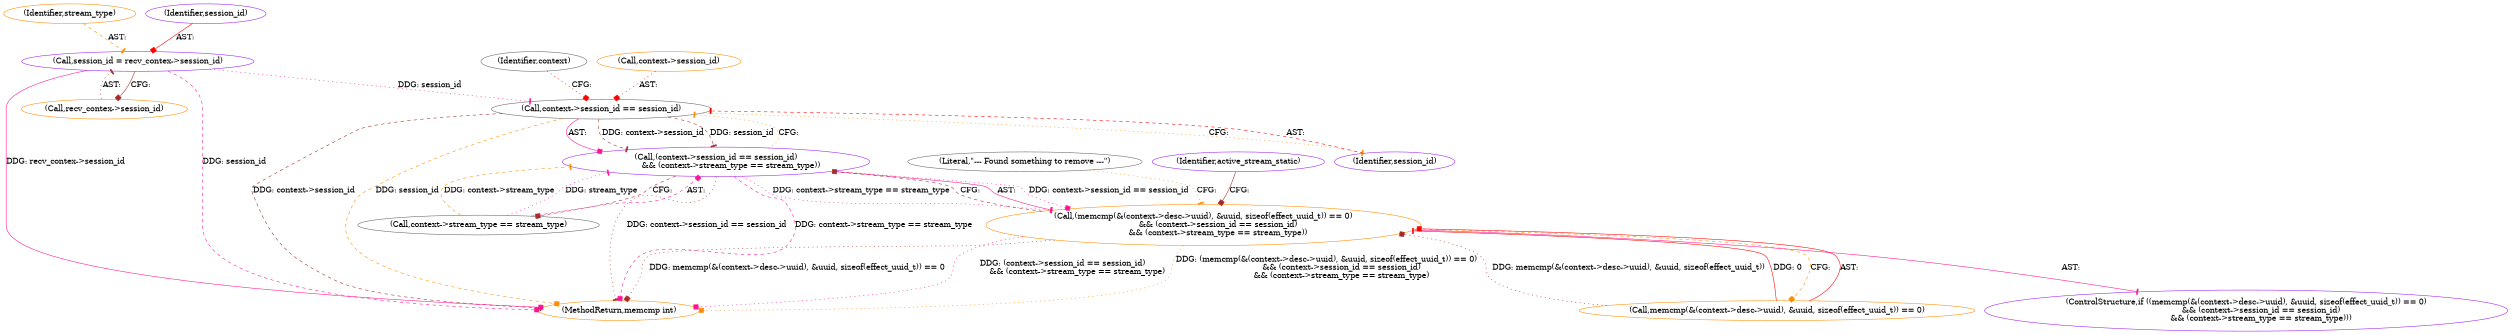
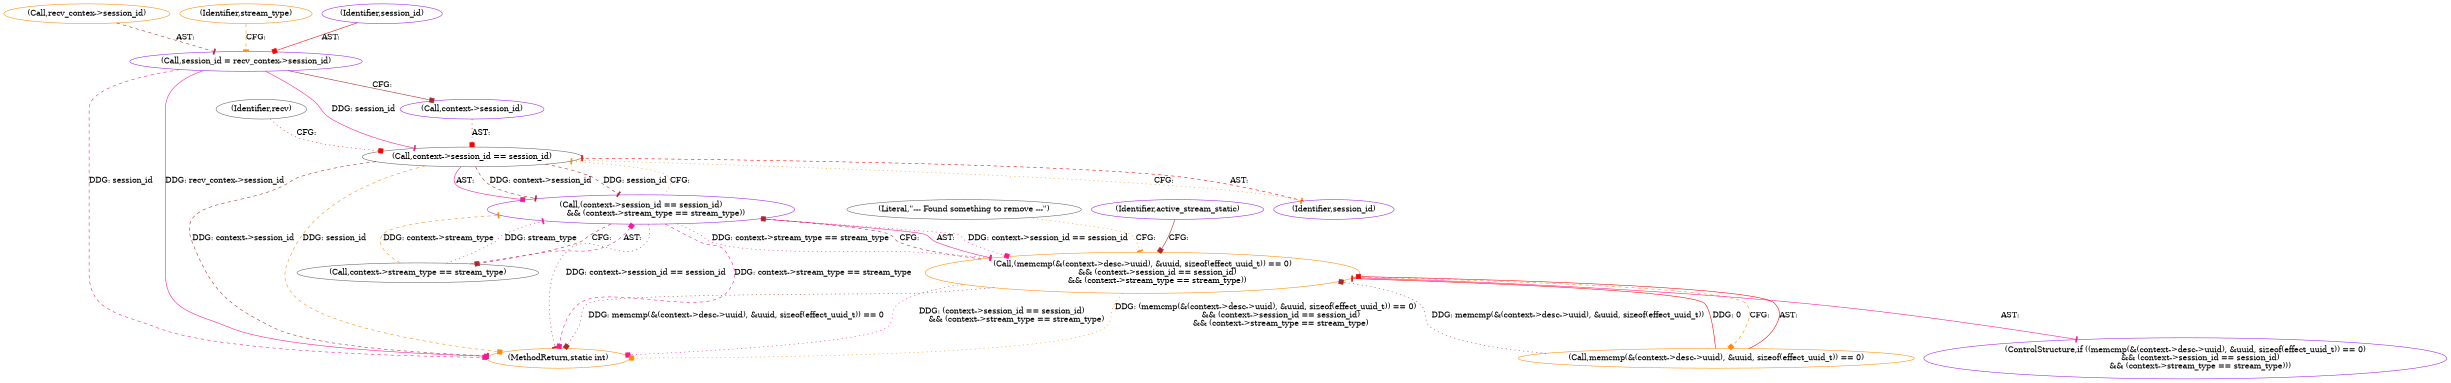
(119, 38) -> (257, 38)
(534, 61) -> (261, 109)
(669, 61) -> (472, 109)
(101, 84) -> (165, 37)
(129, 84) -> (358, 85)
(369, 85) -> (333, 120)
(619, 311) -> (558, 358)
